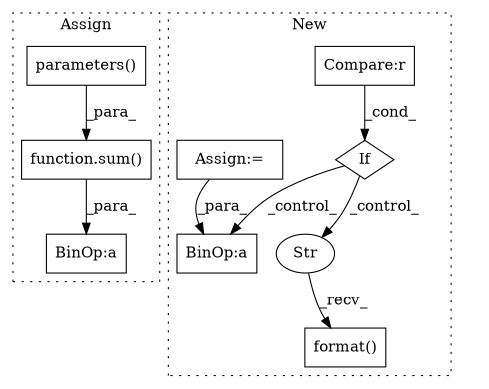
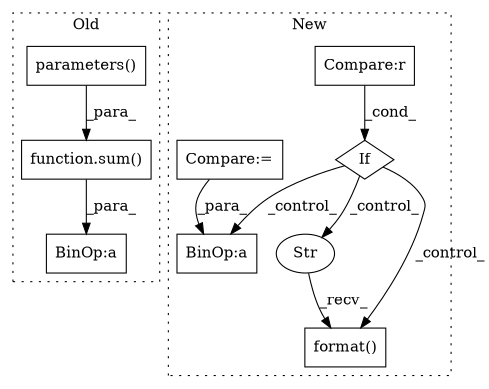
(86, 25) -> (86, 25)
(230, 160) -> (230, 160)
none -> (415, 239)
